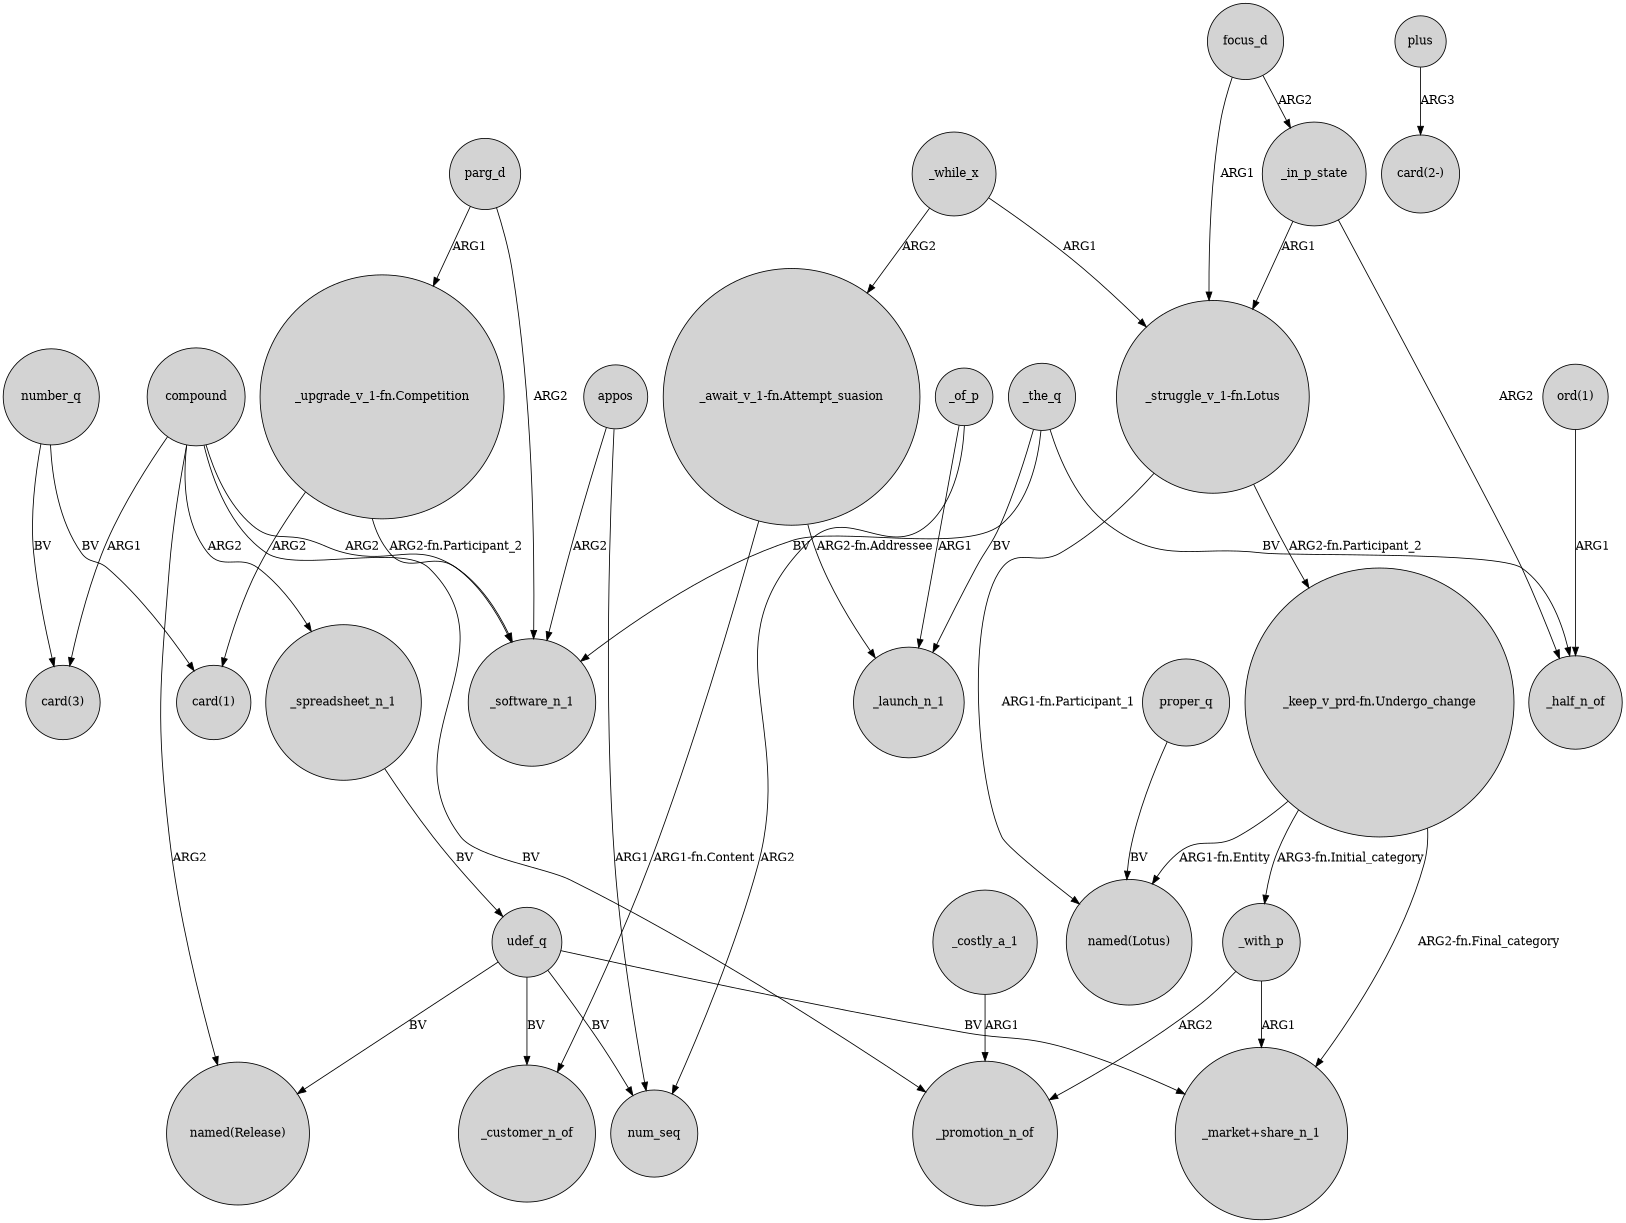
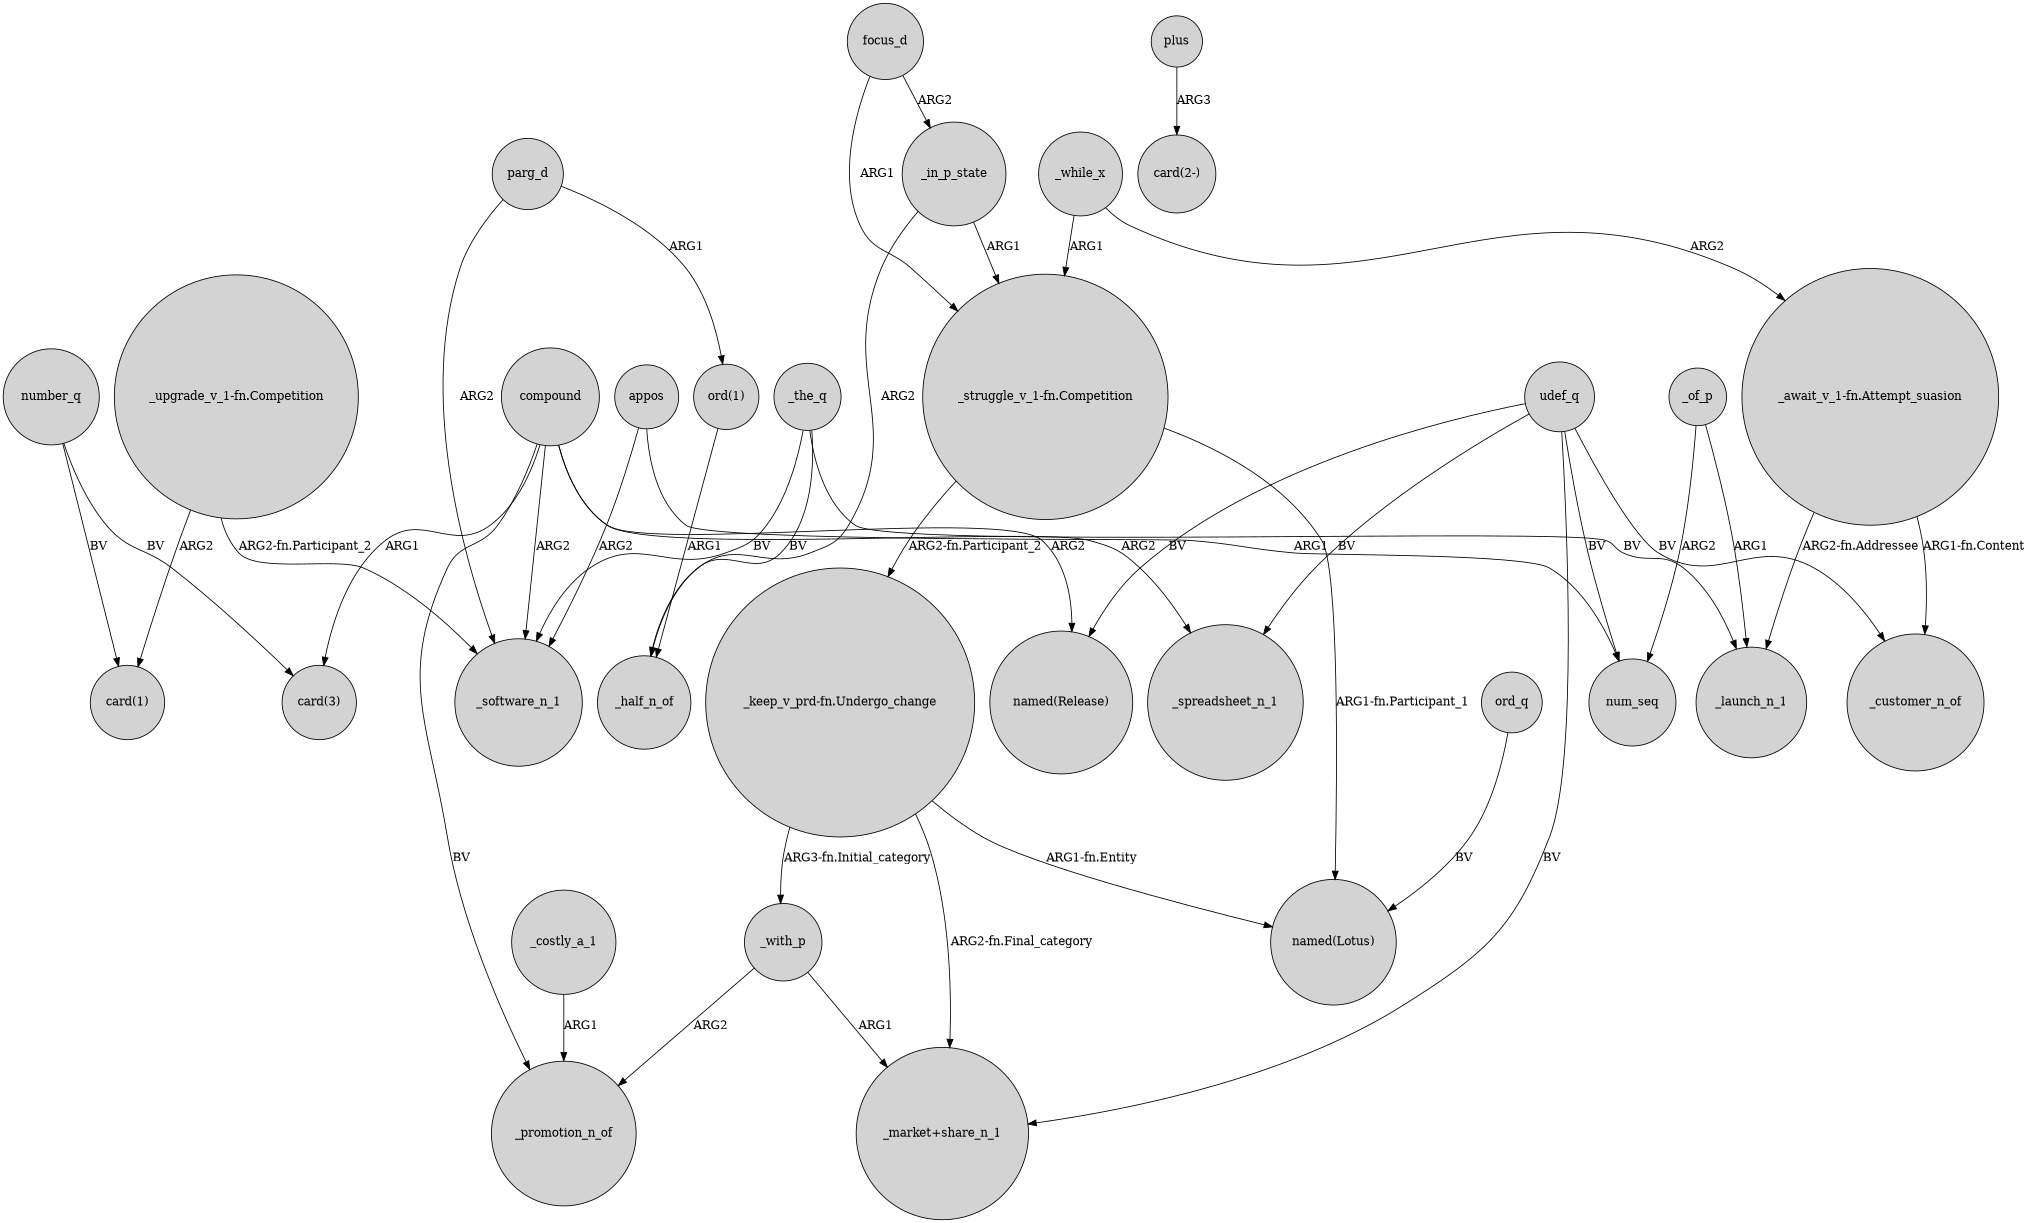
(454, 242) -> (667, 248)
(1213, 397) -> (1045, 397)
(1186, 702) -> (1512, 702)
(437, 842) -> (1386, 506)
